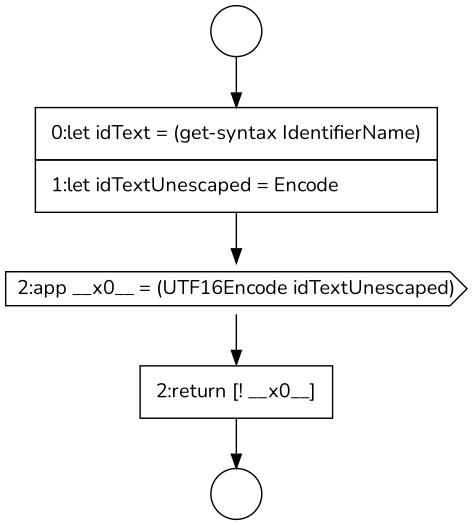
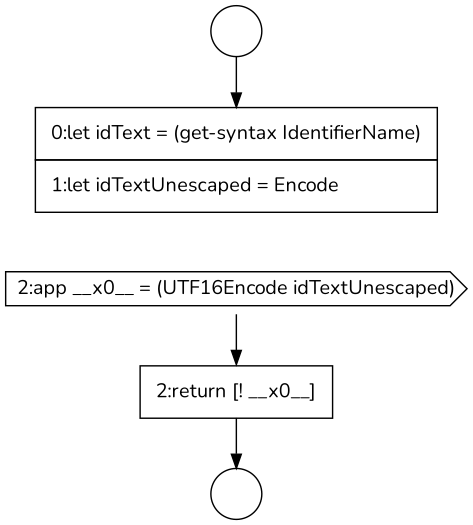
(236, 231) -> none
